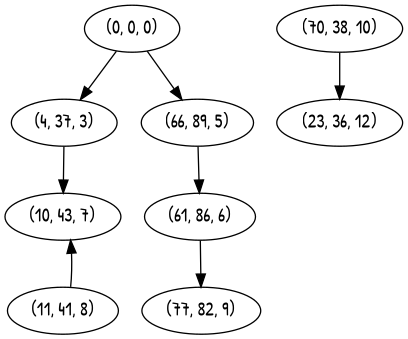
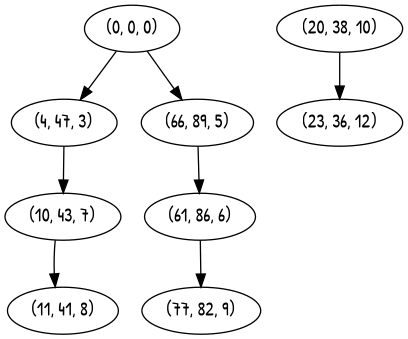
(340, 29) -> (340, 29)
(64, 123) -> (64, 123)
(72, 270) -> (54, 257)
